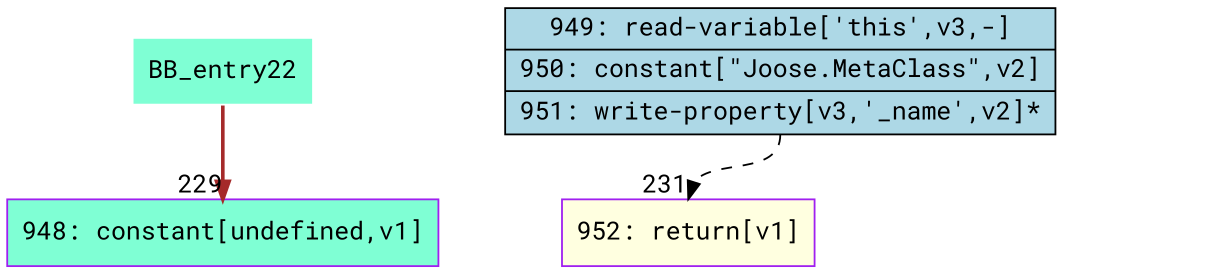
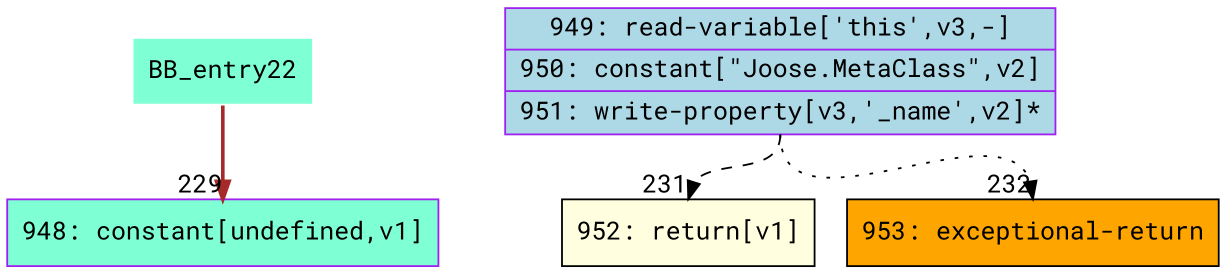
(780, 71) -> (780, 71)
(688, 233) -> (688, 233)
none -> (1033, 233)
